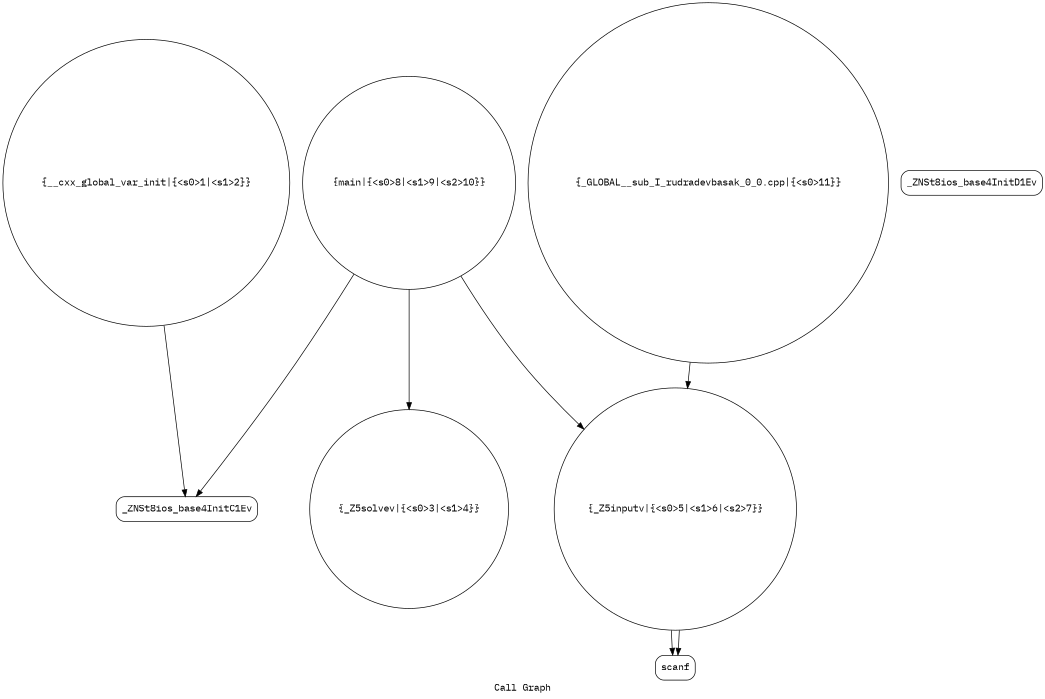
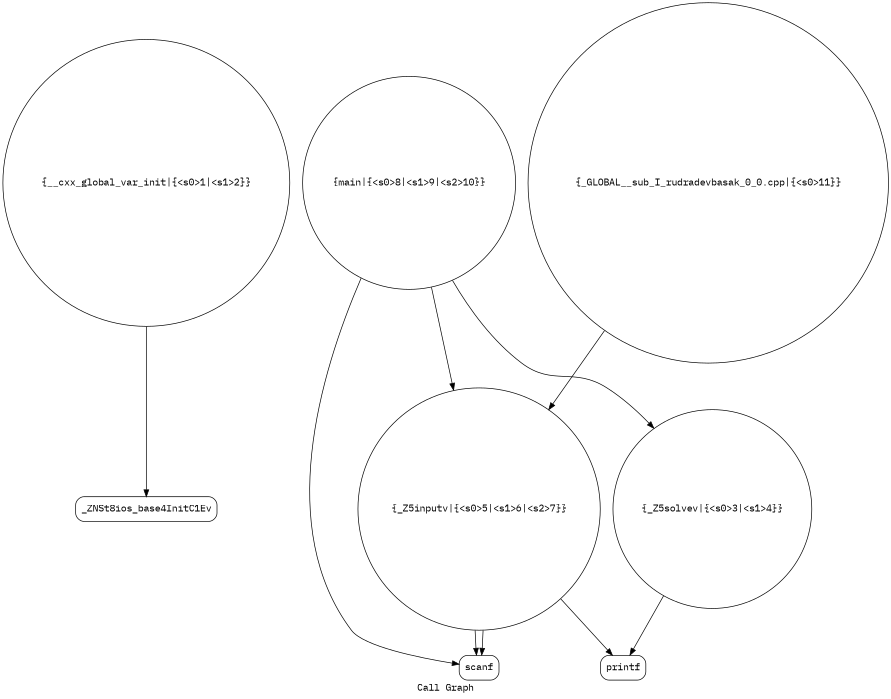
(972, 183) -> none
(281, 385) -> (311, 508)
none -> (623, 668)
